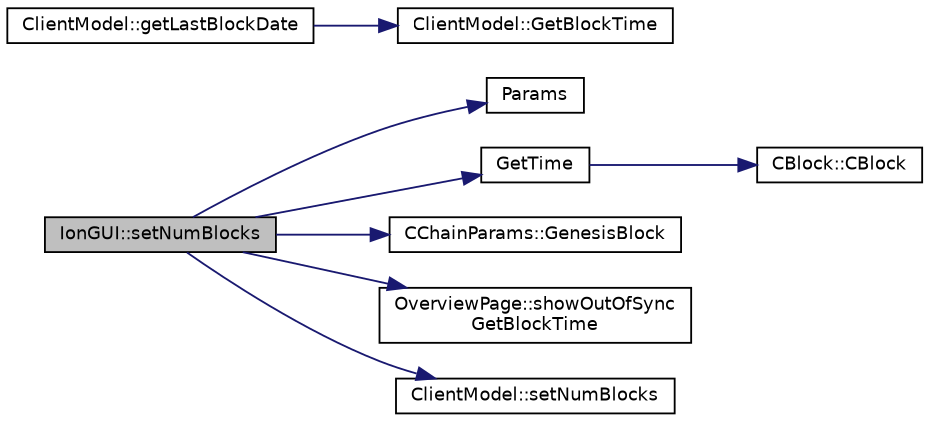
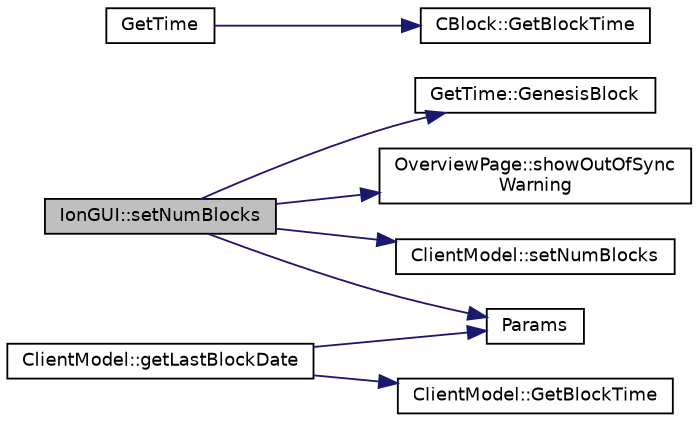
(840, 165) -> (535, 26)
(359, 198) -> none
(535, 235) -> (535, 95)
(535, 315) -> (535, 176)
none -> (391, 340)
